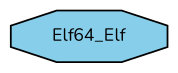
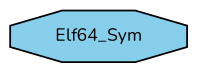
(89, 36) -> (99, 36)
